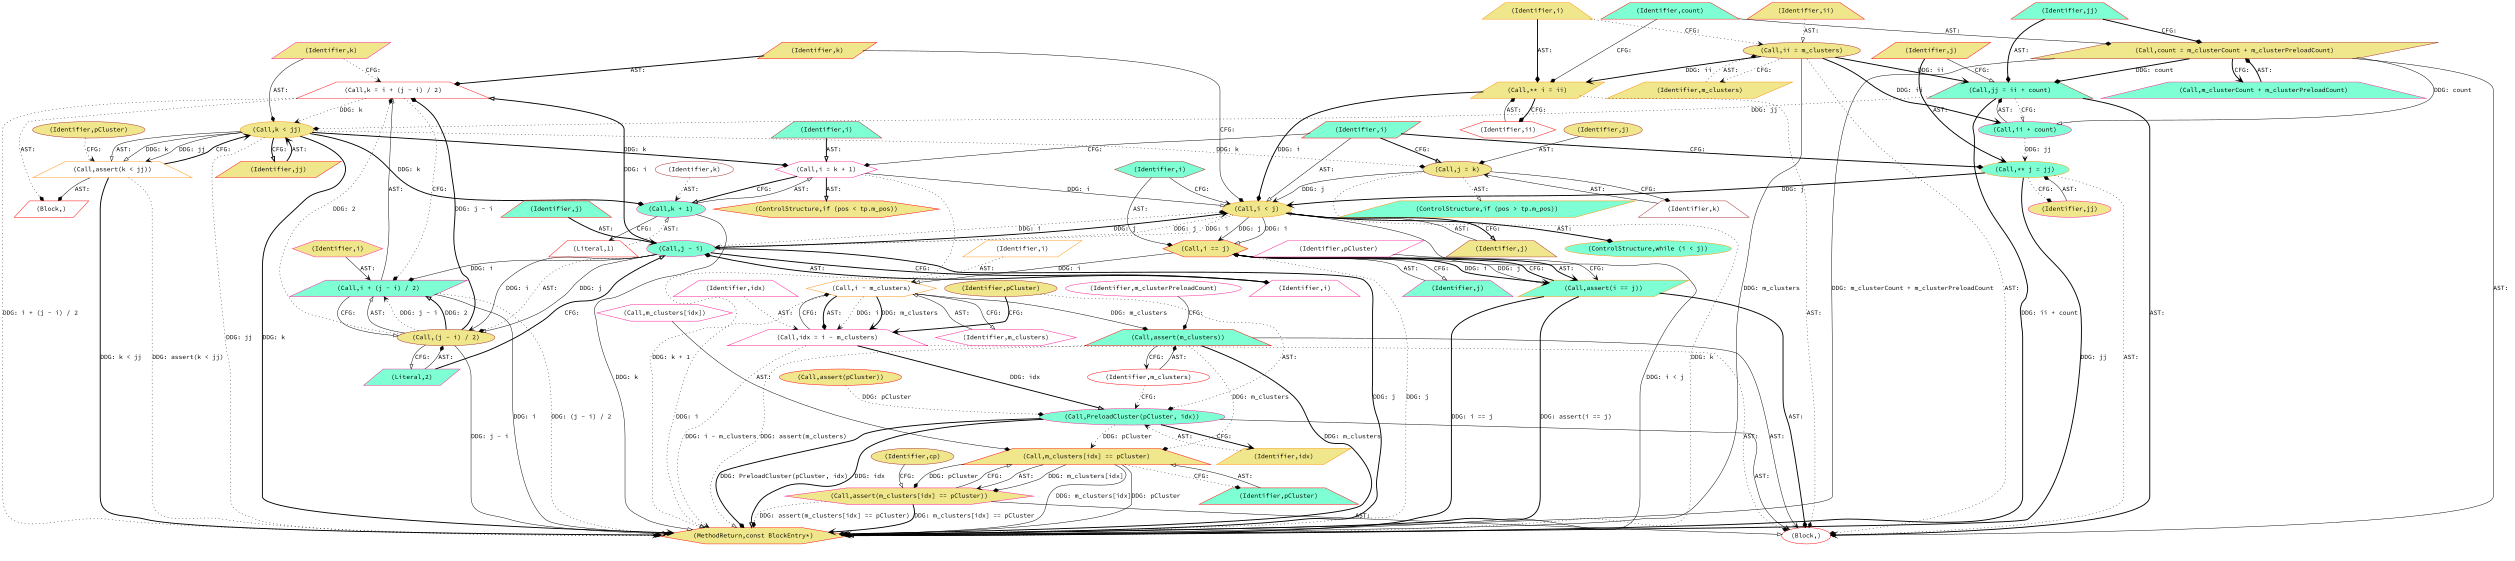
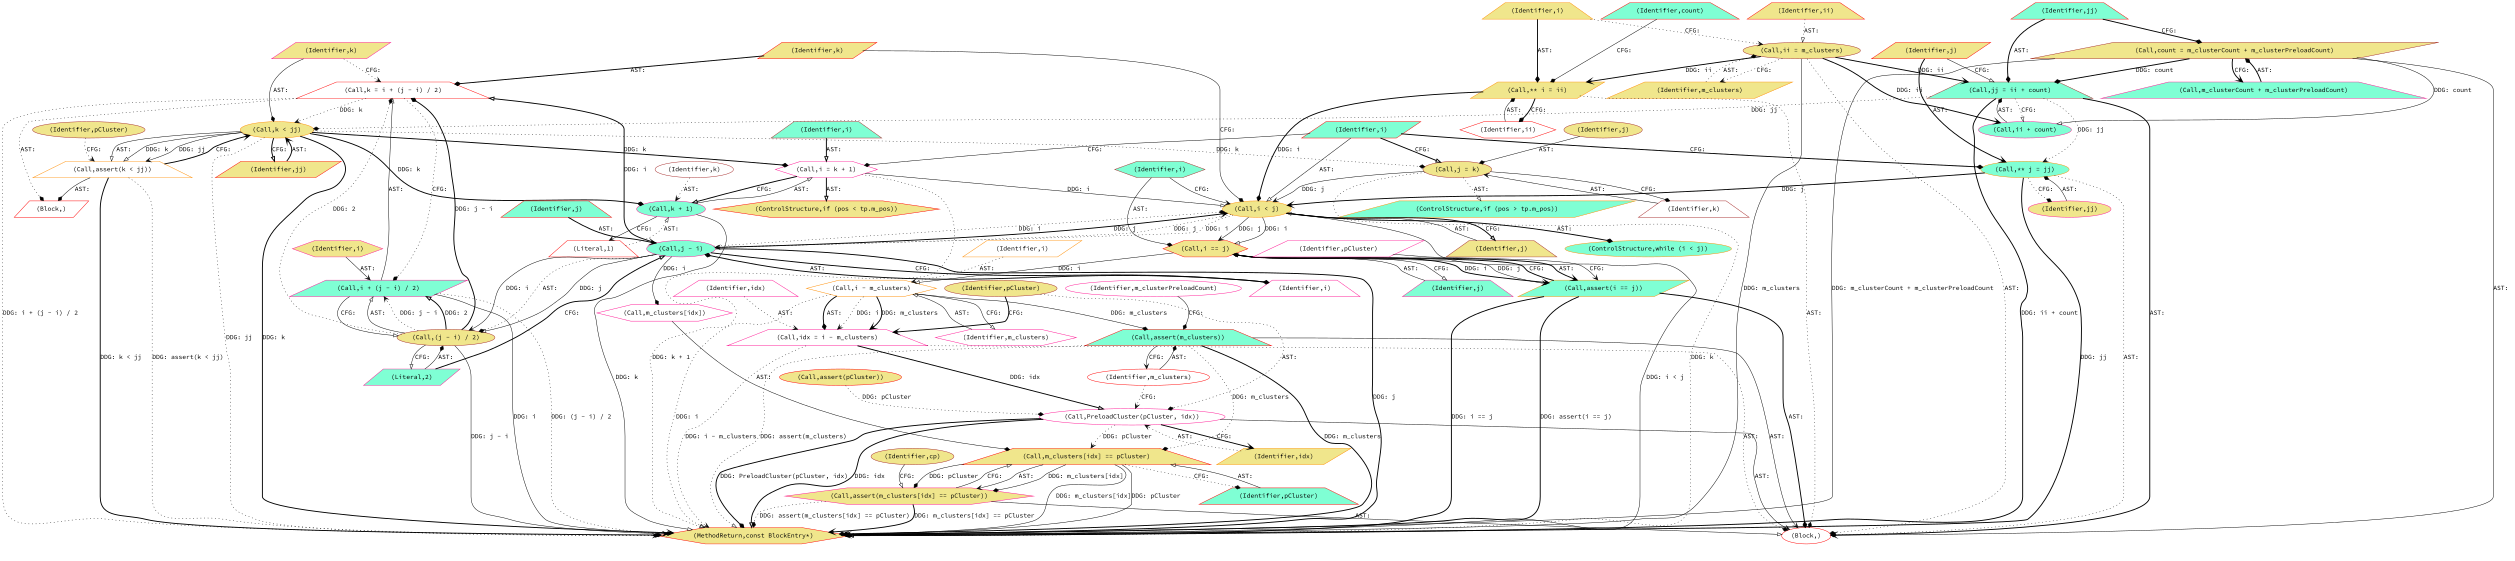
(1922, 32) -> none
(2025, 147) -> (2078, 128)
(529, 260) -> (656, 276)
(801, 307) -> none
(1132, 417) -> (1132, 417)
(1317, 522) -> none
